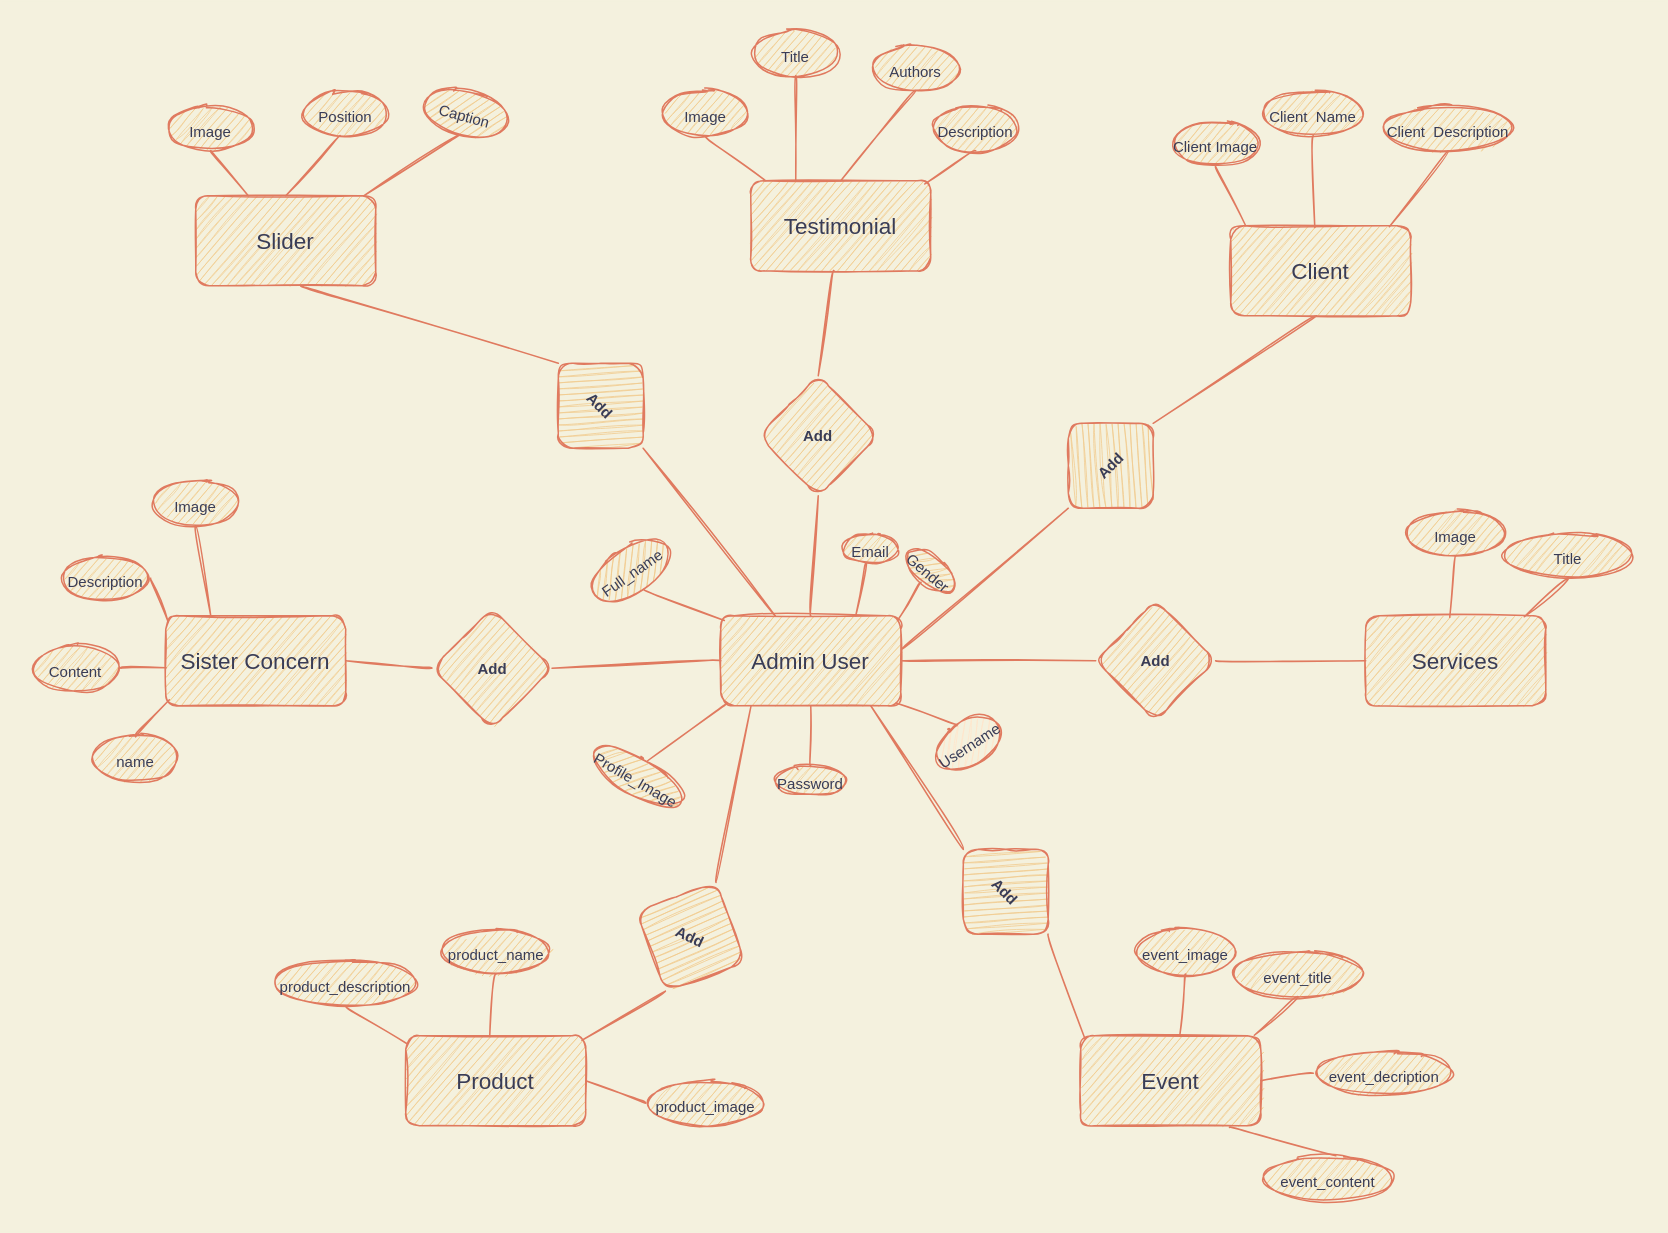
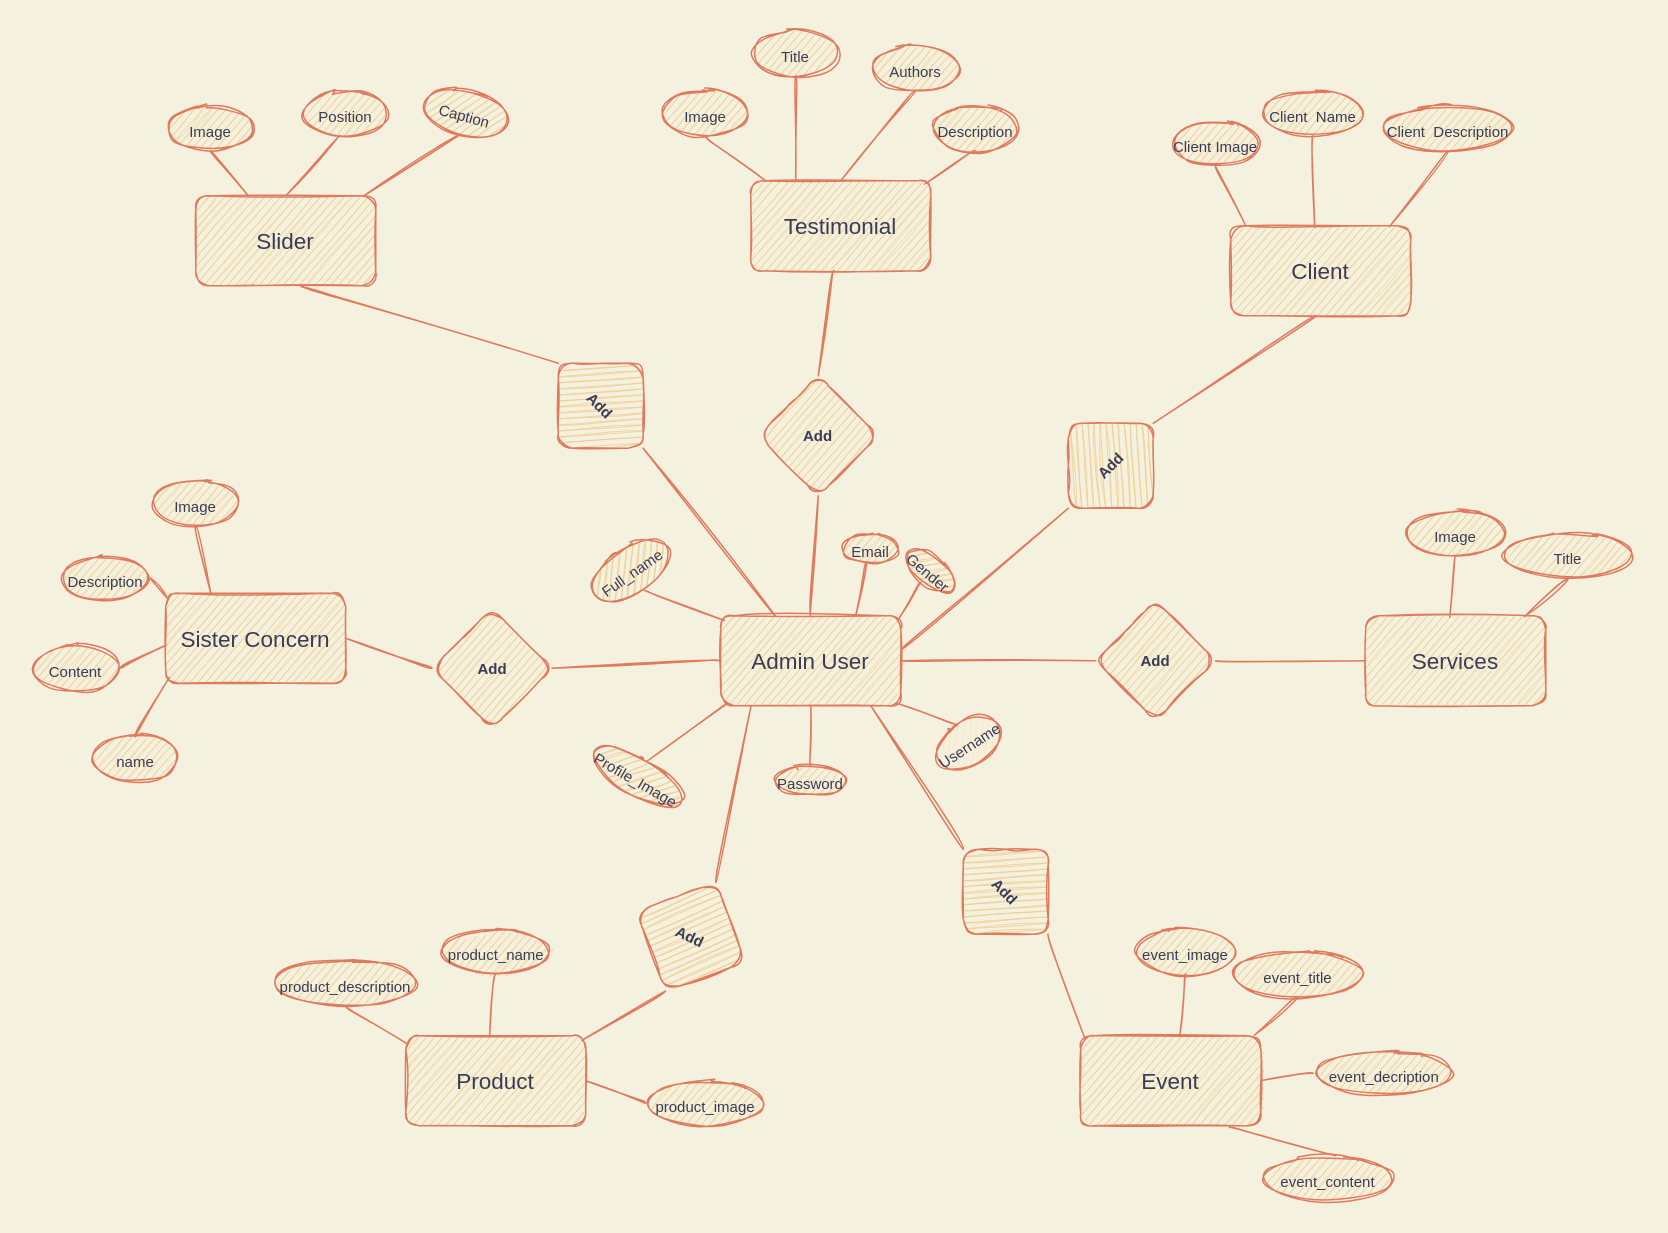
(256, 661) -> (256, 638)
